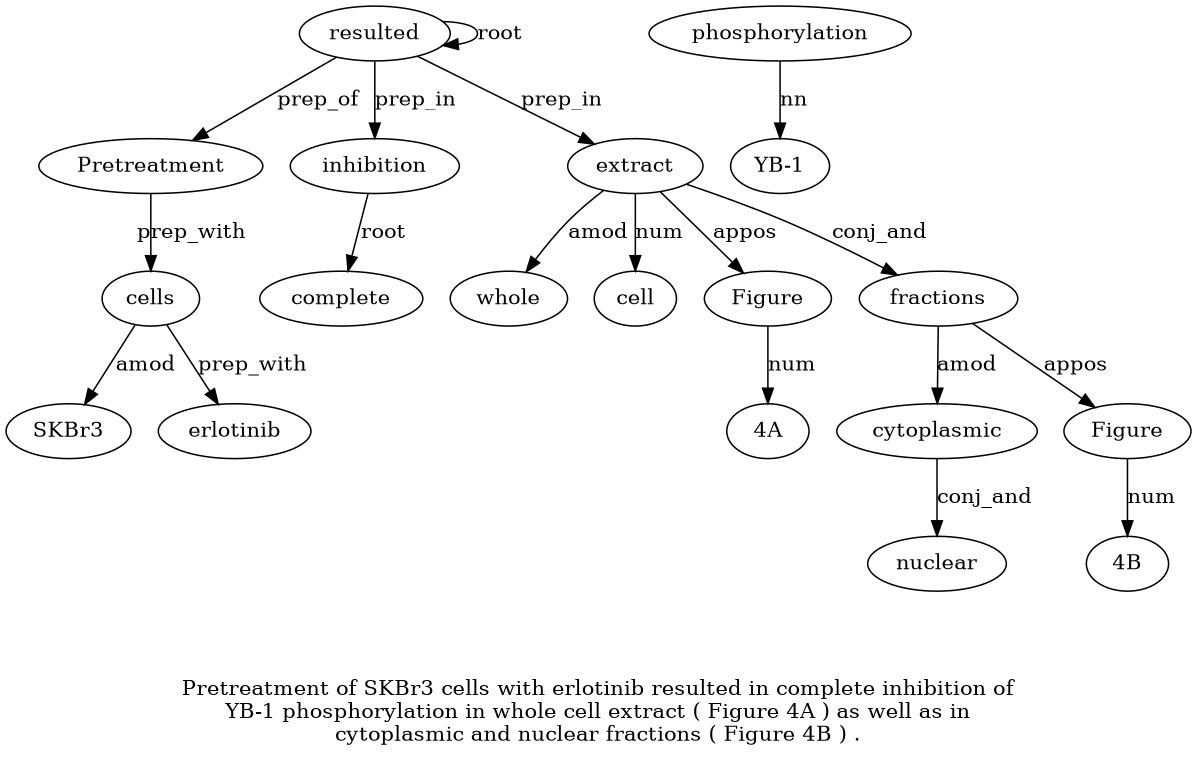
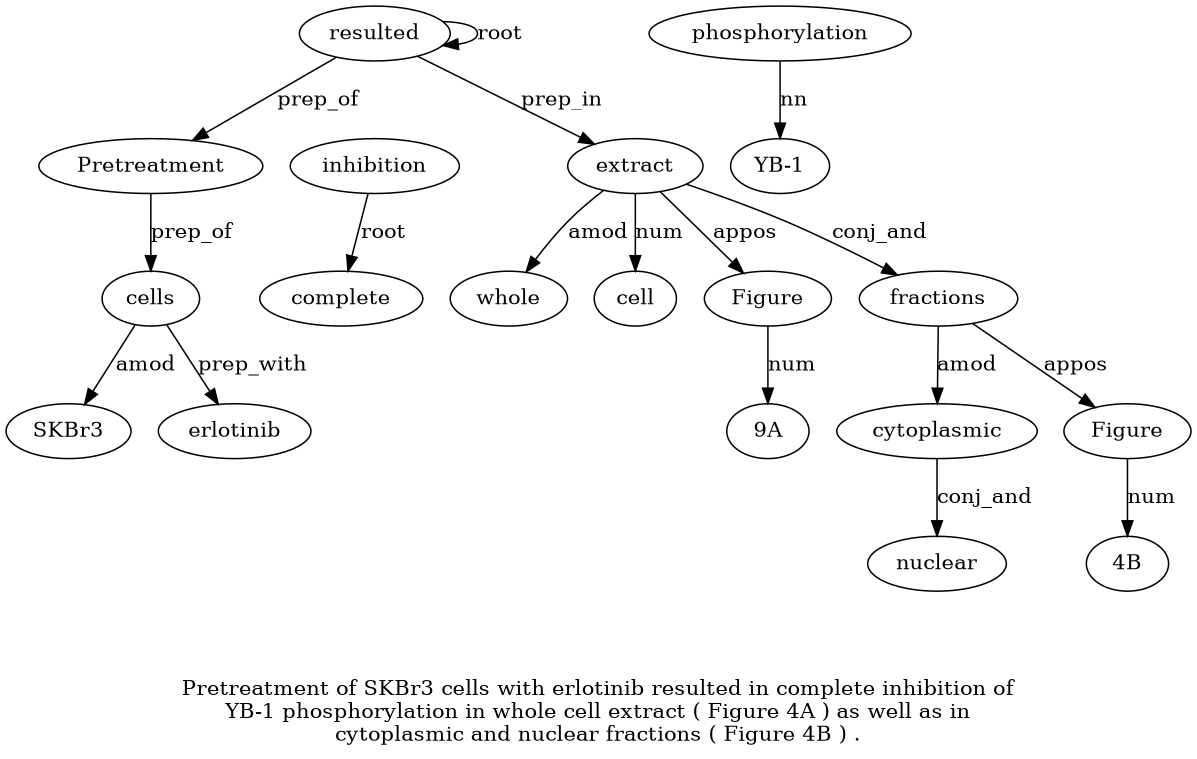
(375, 92) -> none
(192, 232) -> (192, 232)
(768, 431) -> (768, 431)
